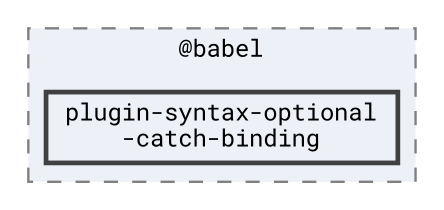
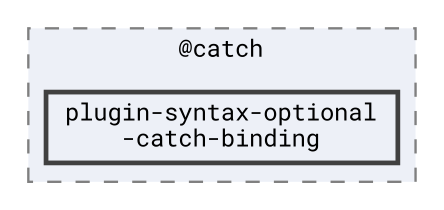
(222, 51) -> (222, 51)
